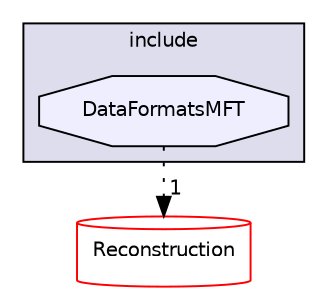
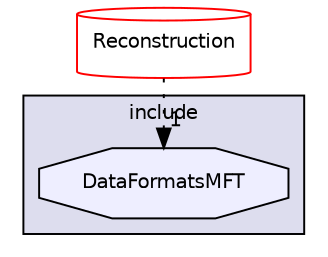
(164, 174) -> (164, 107)
